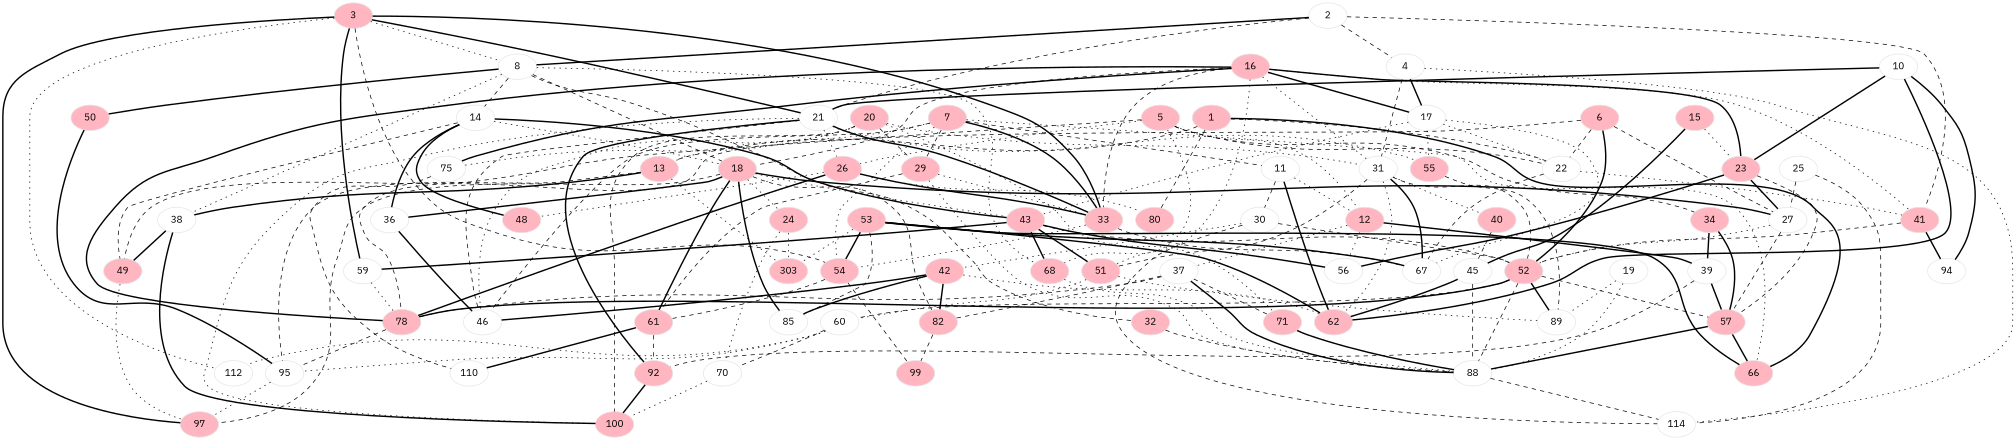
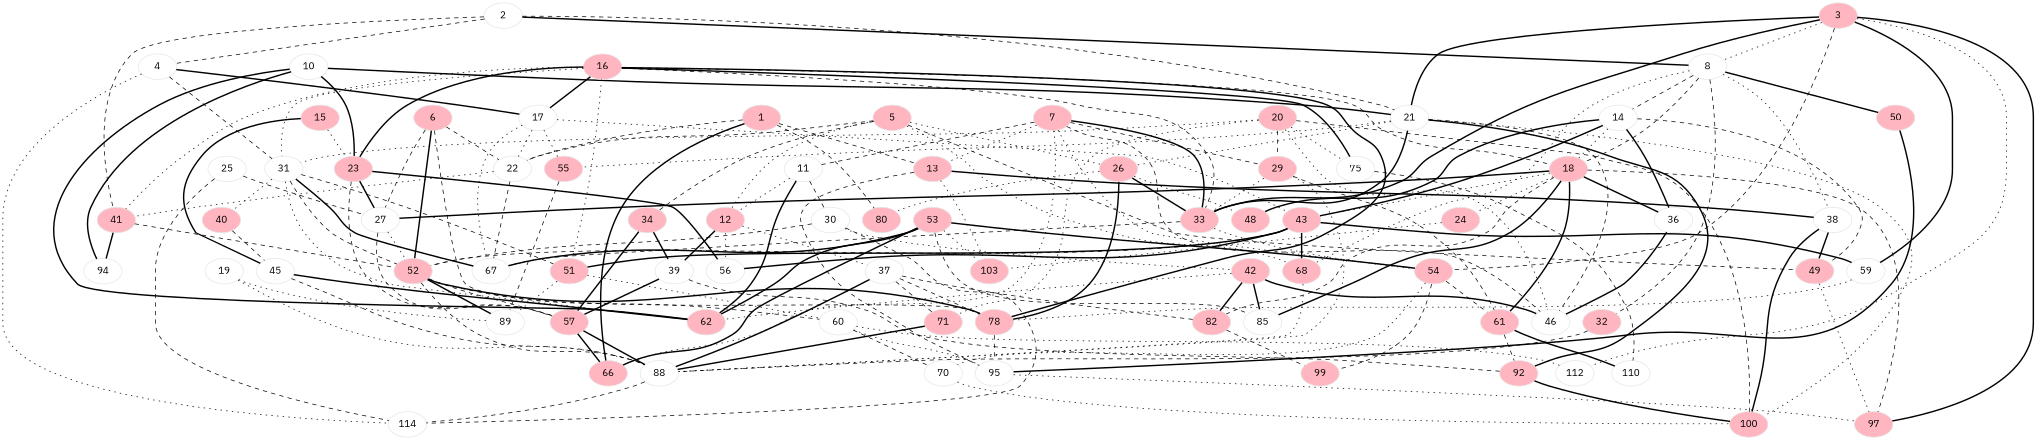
(789, 271) -> (989, 271)
(749, 290) -> (1290, 353)
